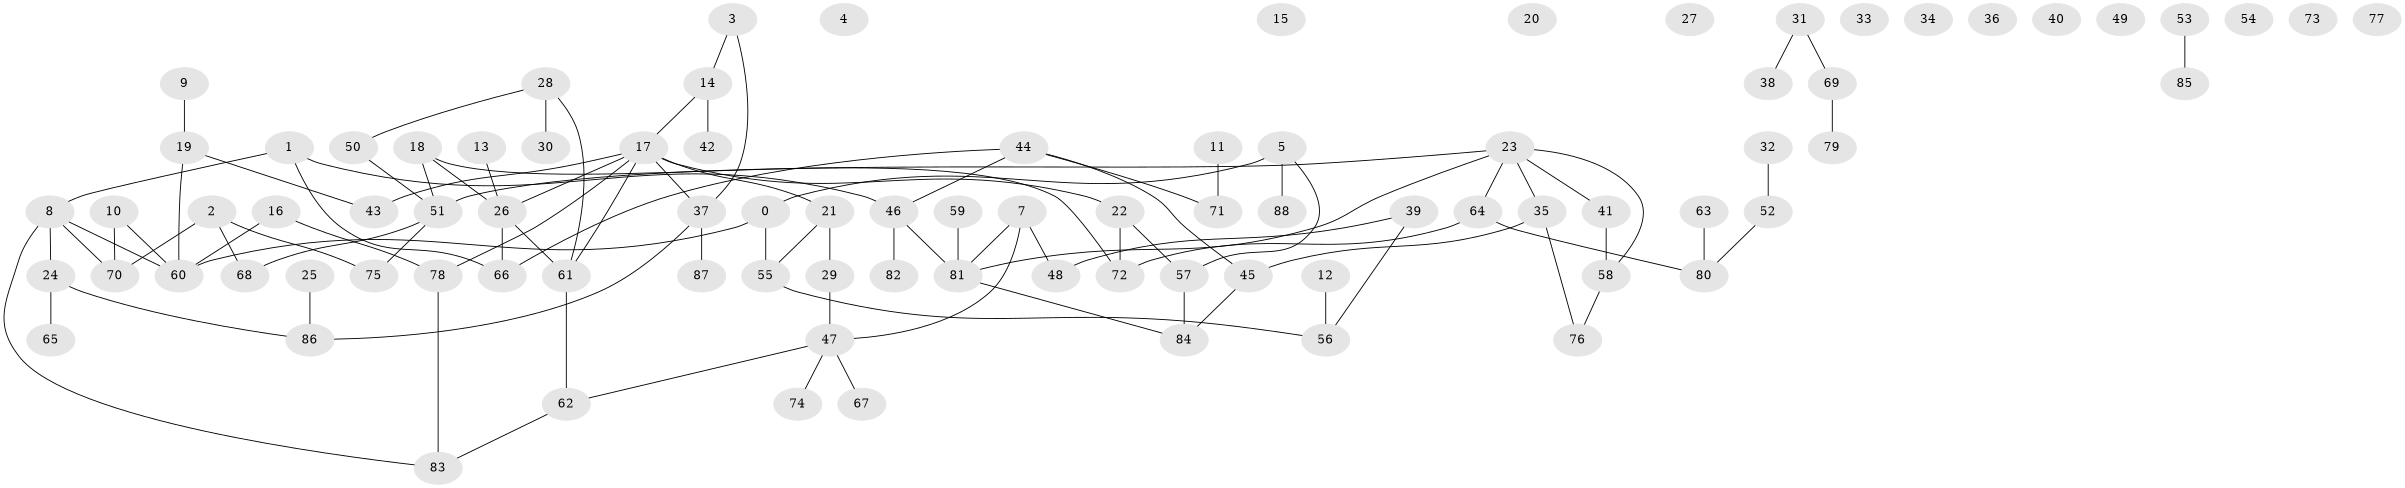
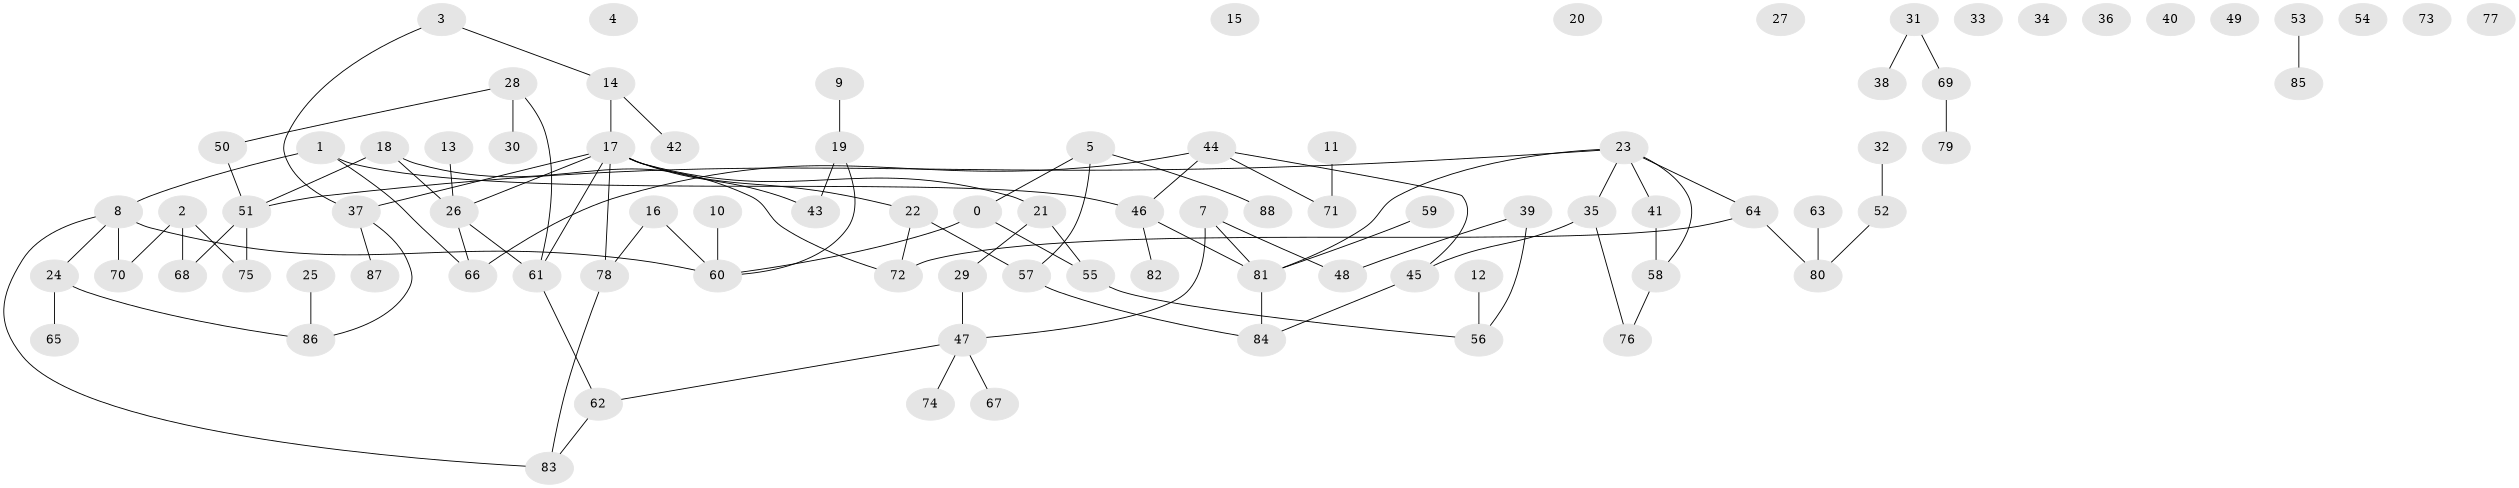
(114, 238) -> none
